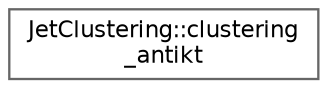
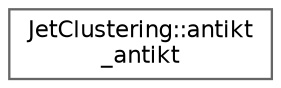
(164, 44) -> (141, 44)
